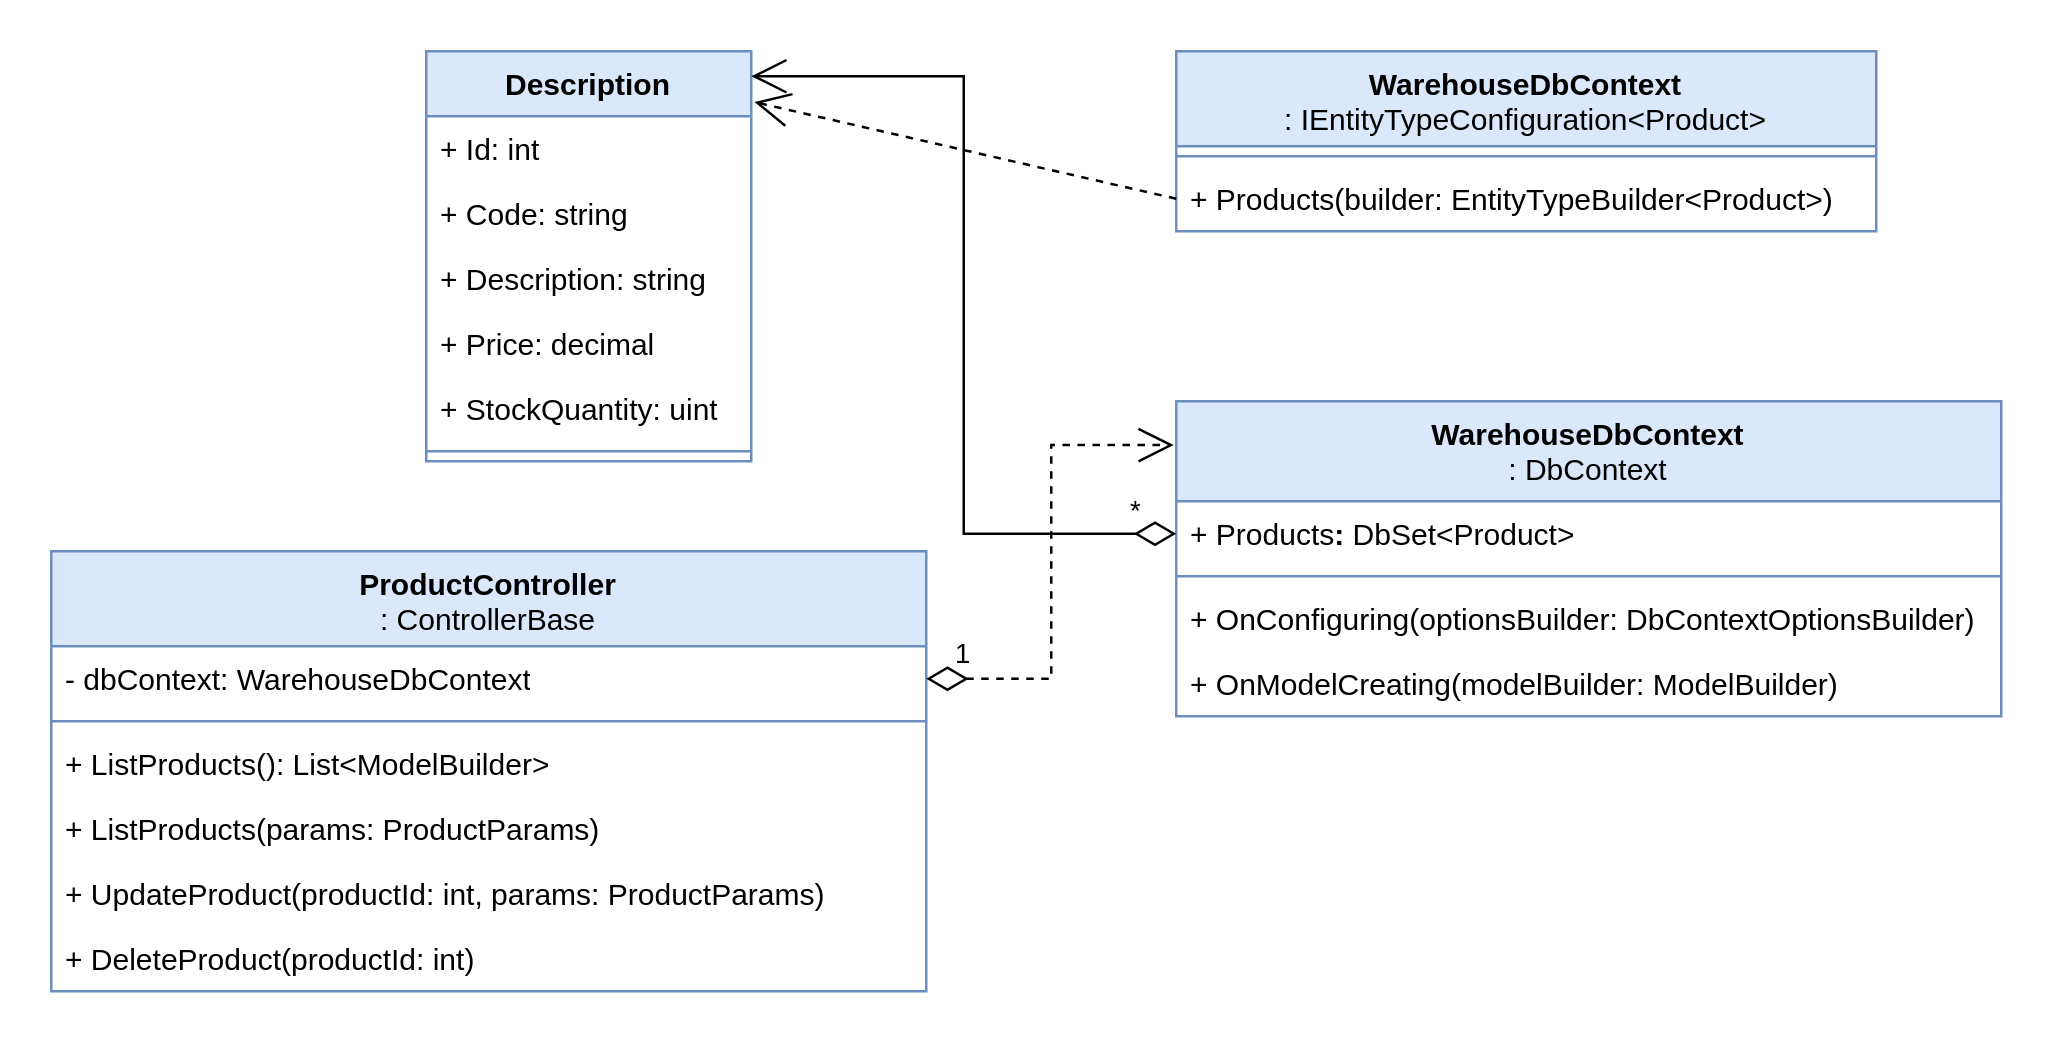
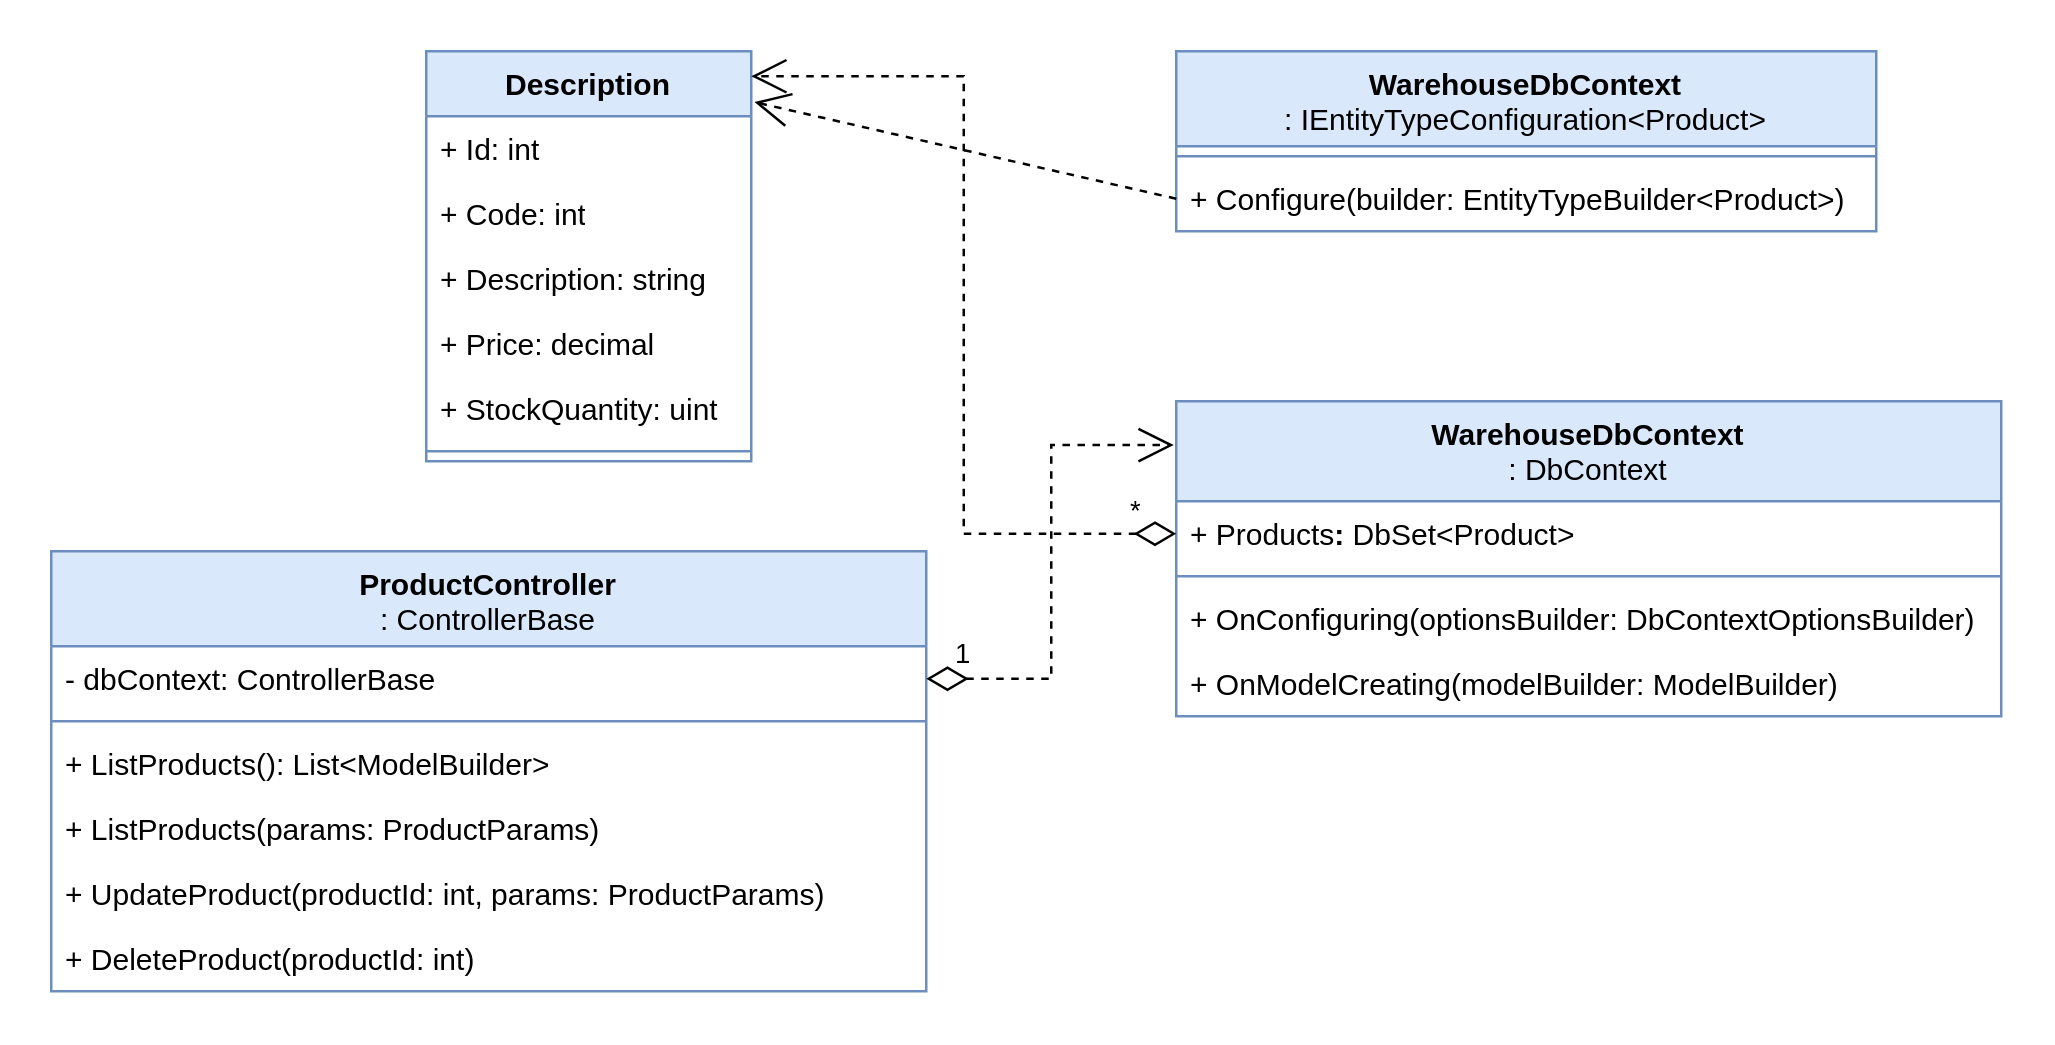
(543, 217) -> (518, 217)
(1529, 220) -> (1529, 220)
(964, 385) -> (964, 385)
(315, 682) -> (274, 682)
